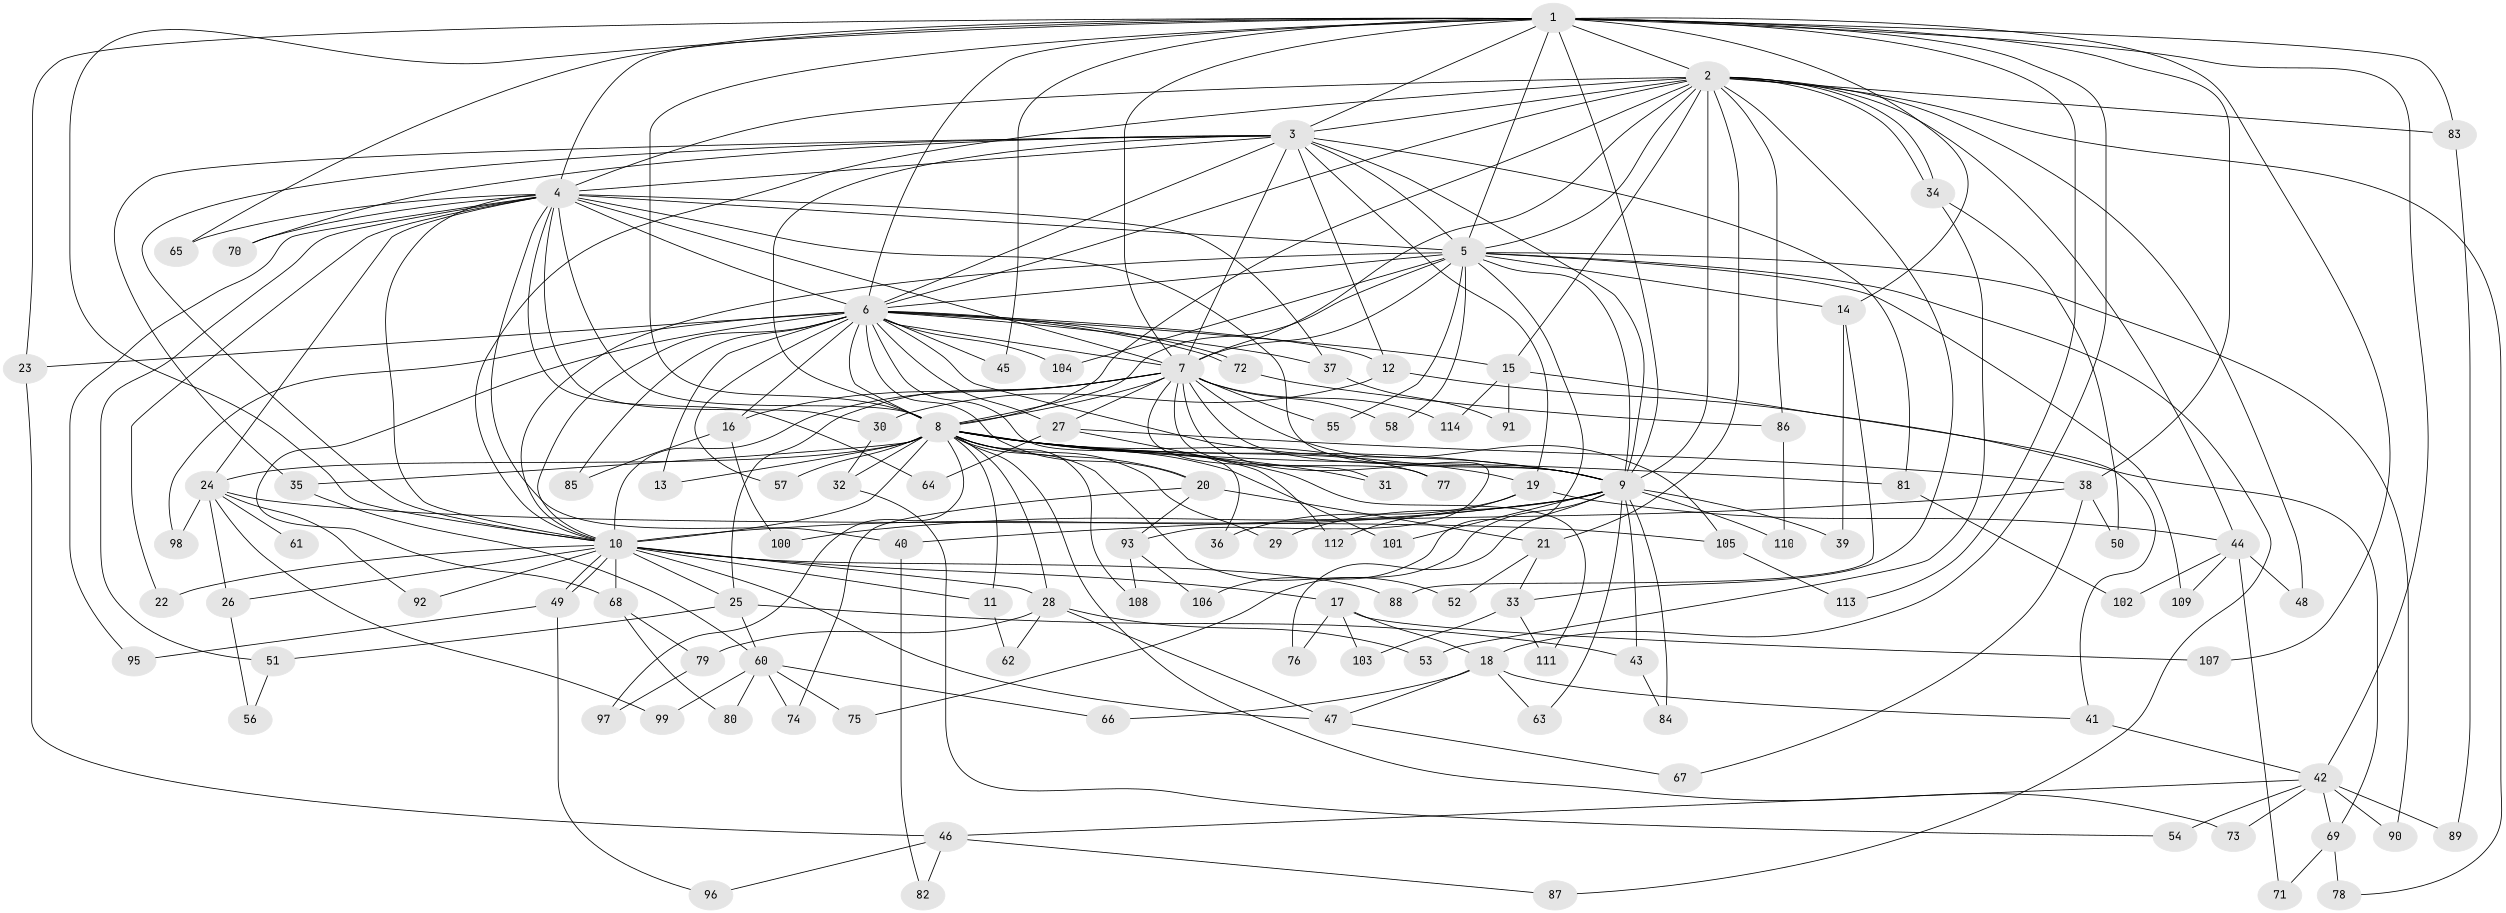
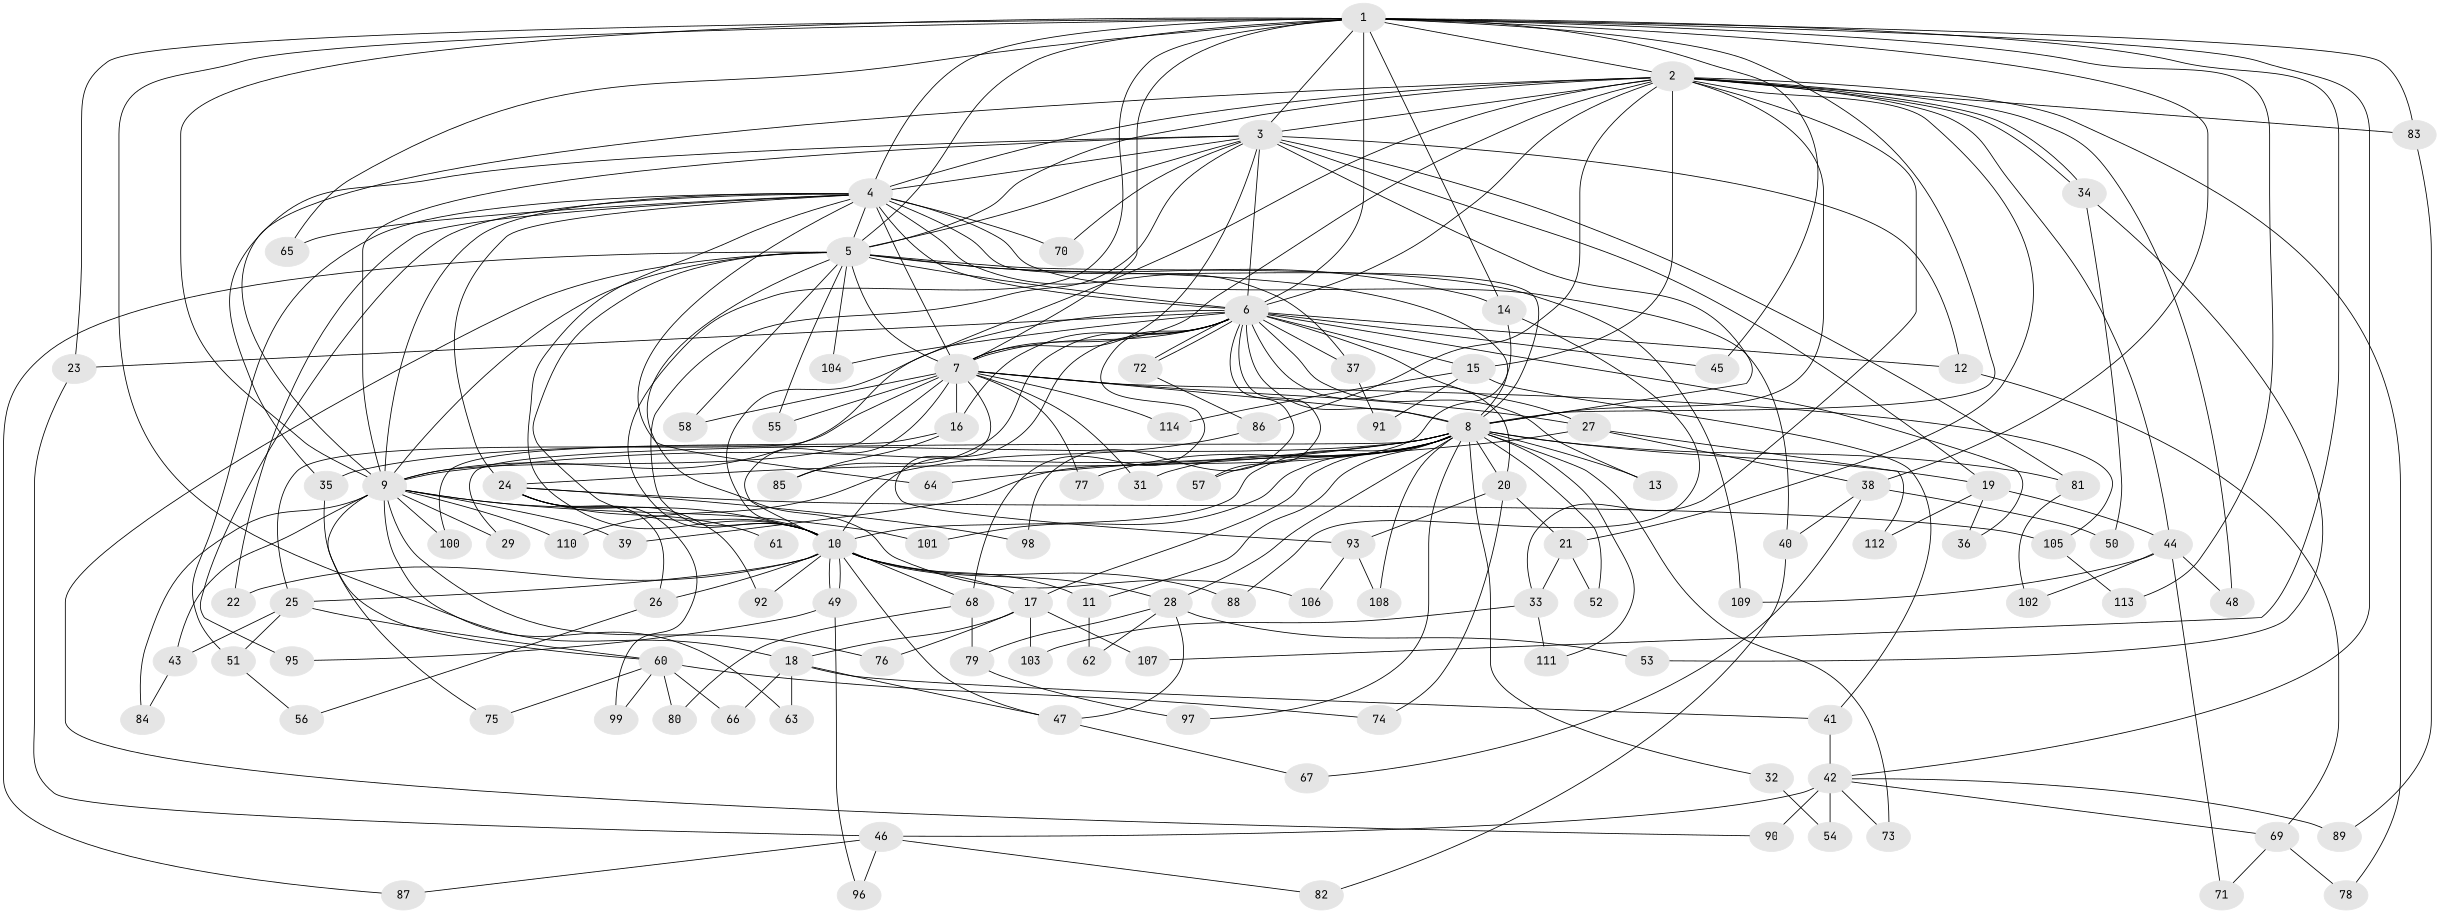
(880, 427) -> none
none -> (1253, 517)
